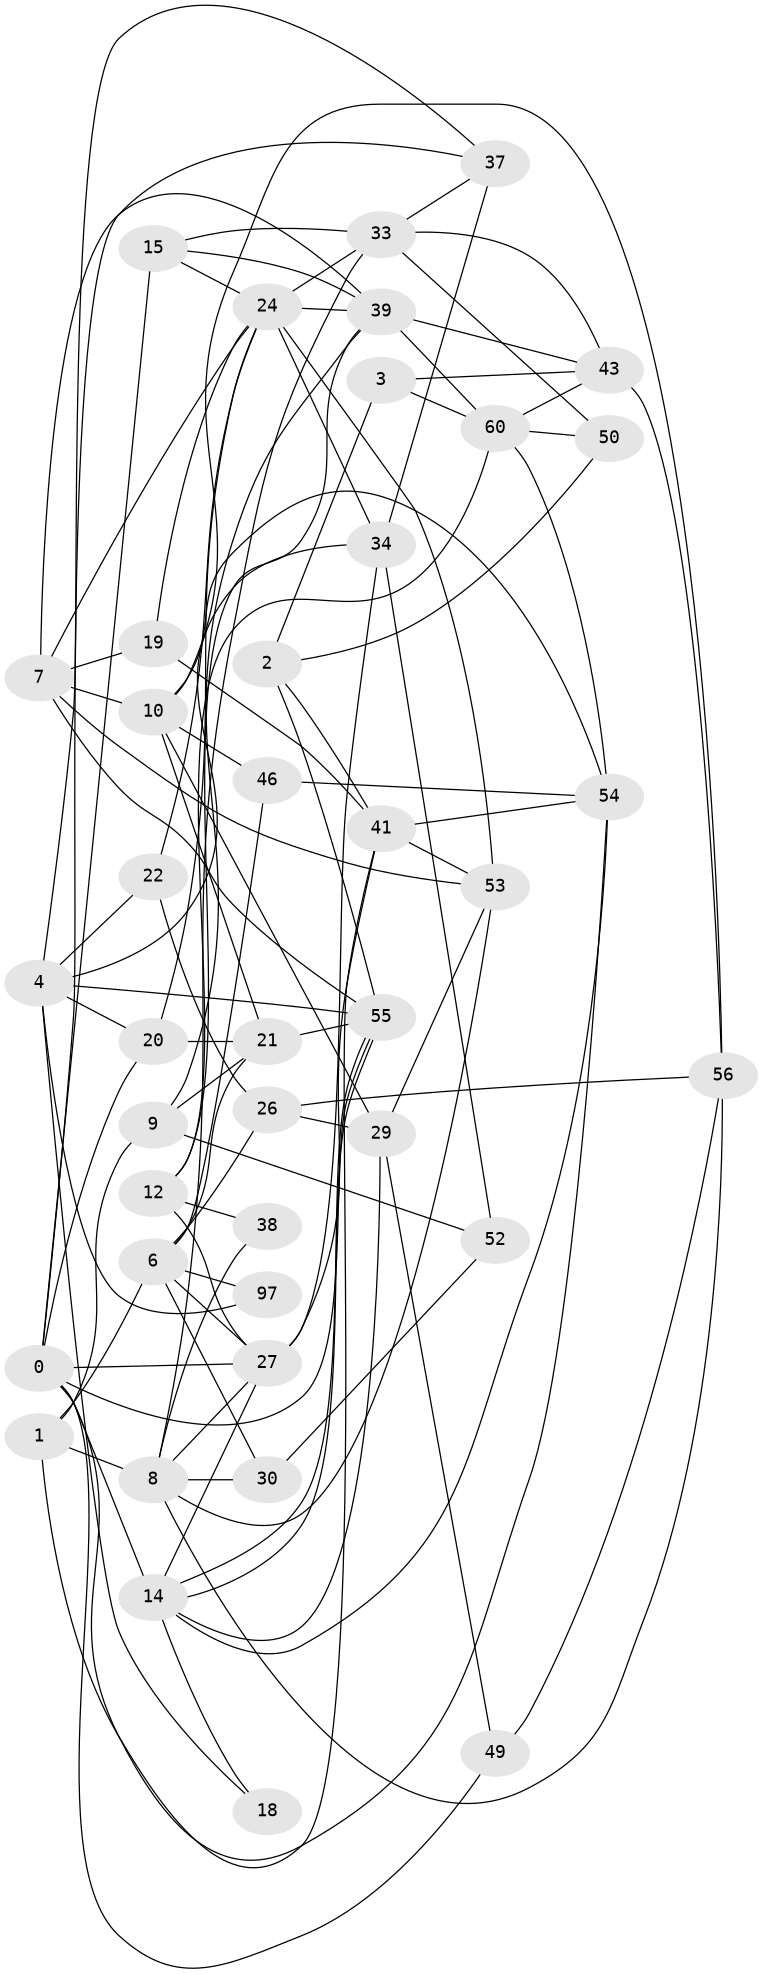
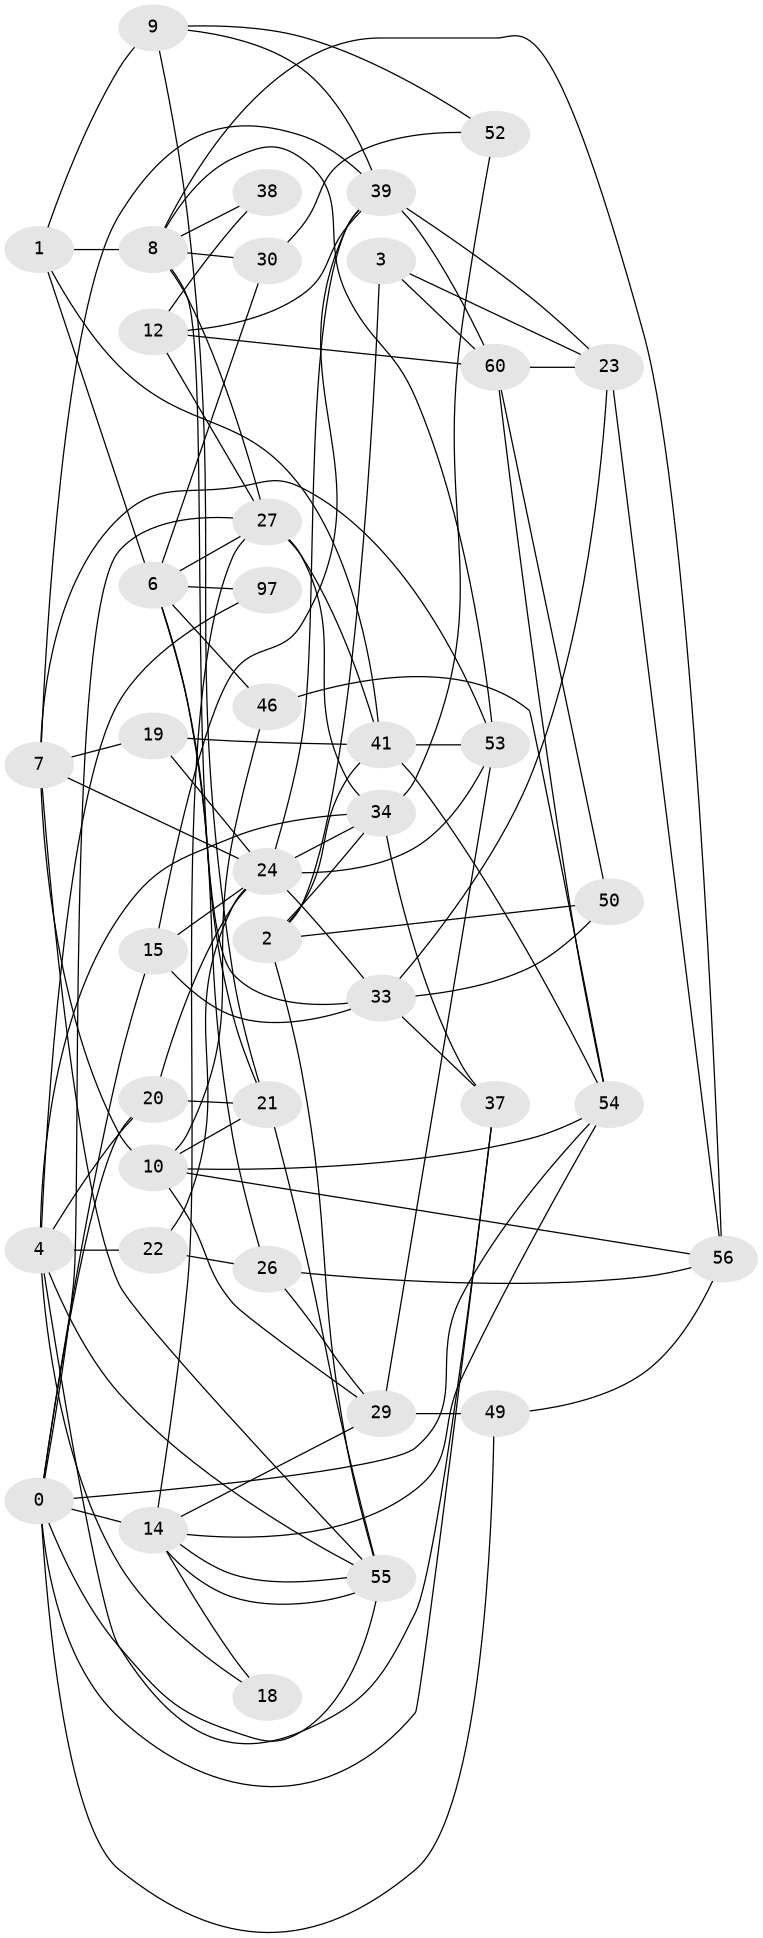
(609, 370) -> (609, 367)
none -> (324, 880)
